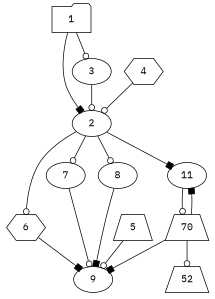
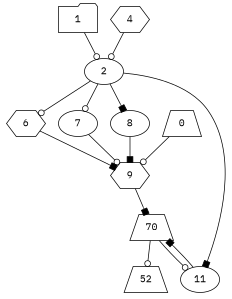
(63, 71) -> (90, 43)
(92, 72) -> none
(103, 147) -> (115, 94)
(182, 198) -> (183, 256)
(192, 205) -> (171, 253)
(133, 228) -> (182, 124)
(140, 254) -> (139, 198)
(93, 280) -> (130, 176)
